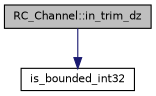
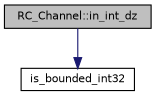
(78, 17) -> (78, 17)
